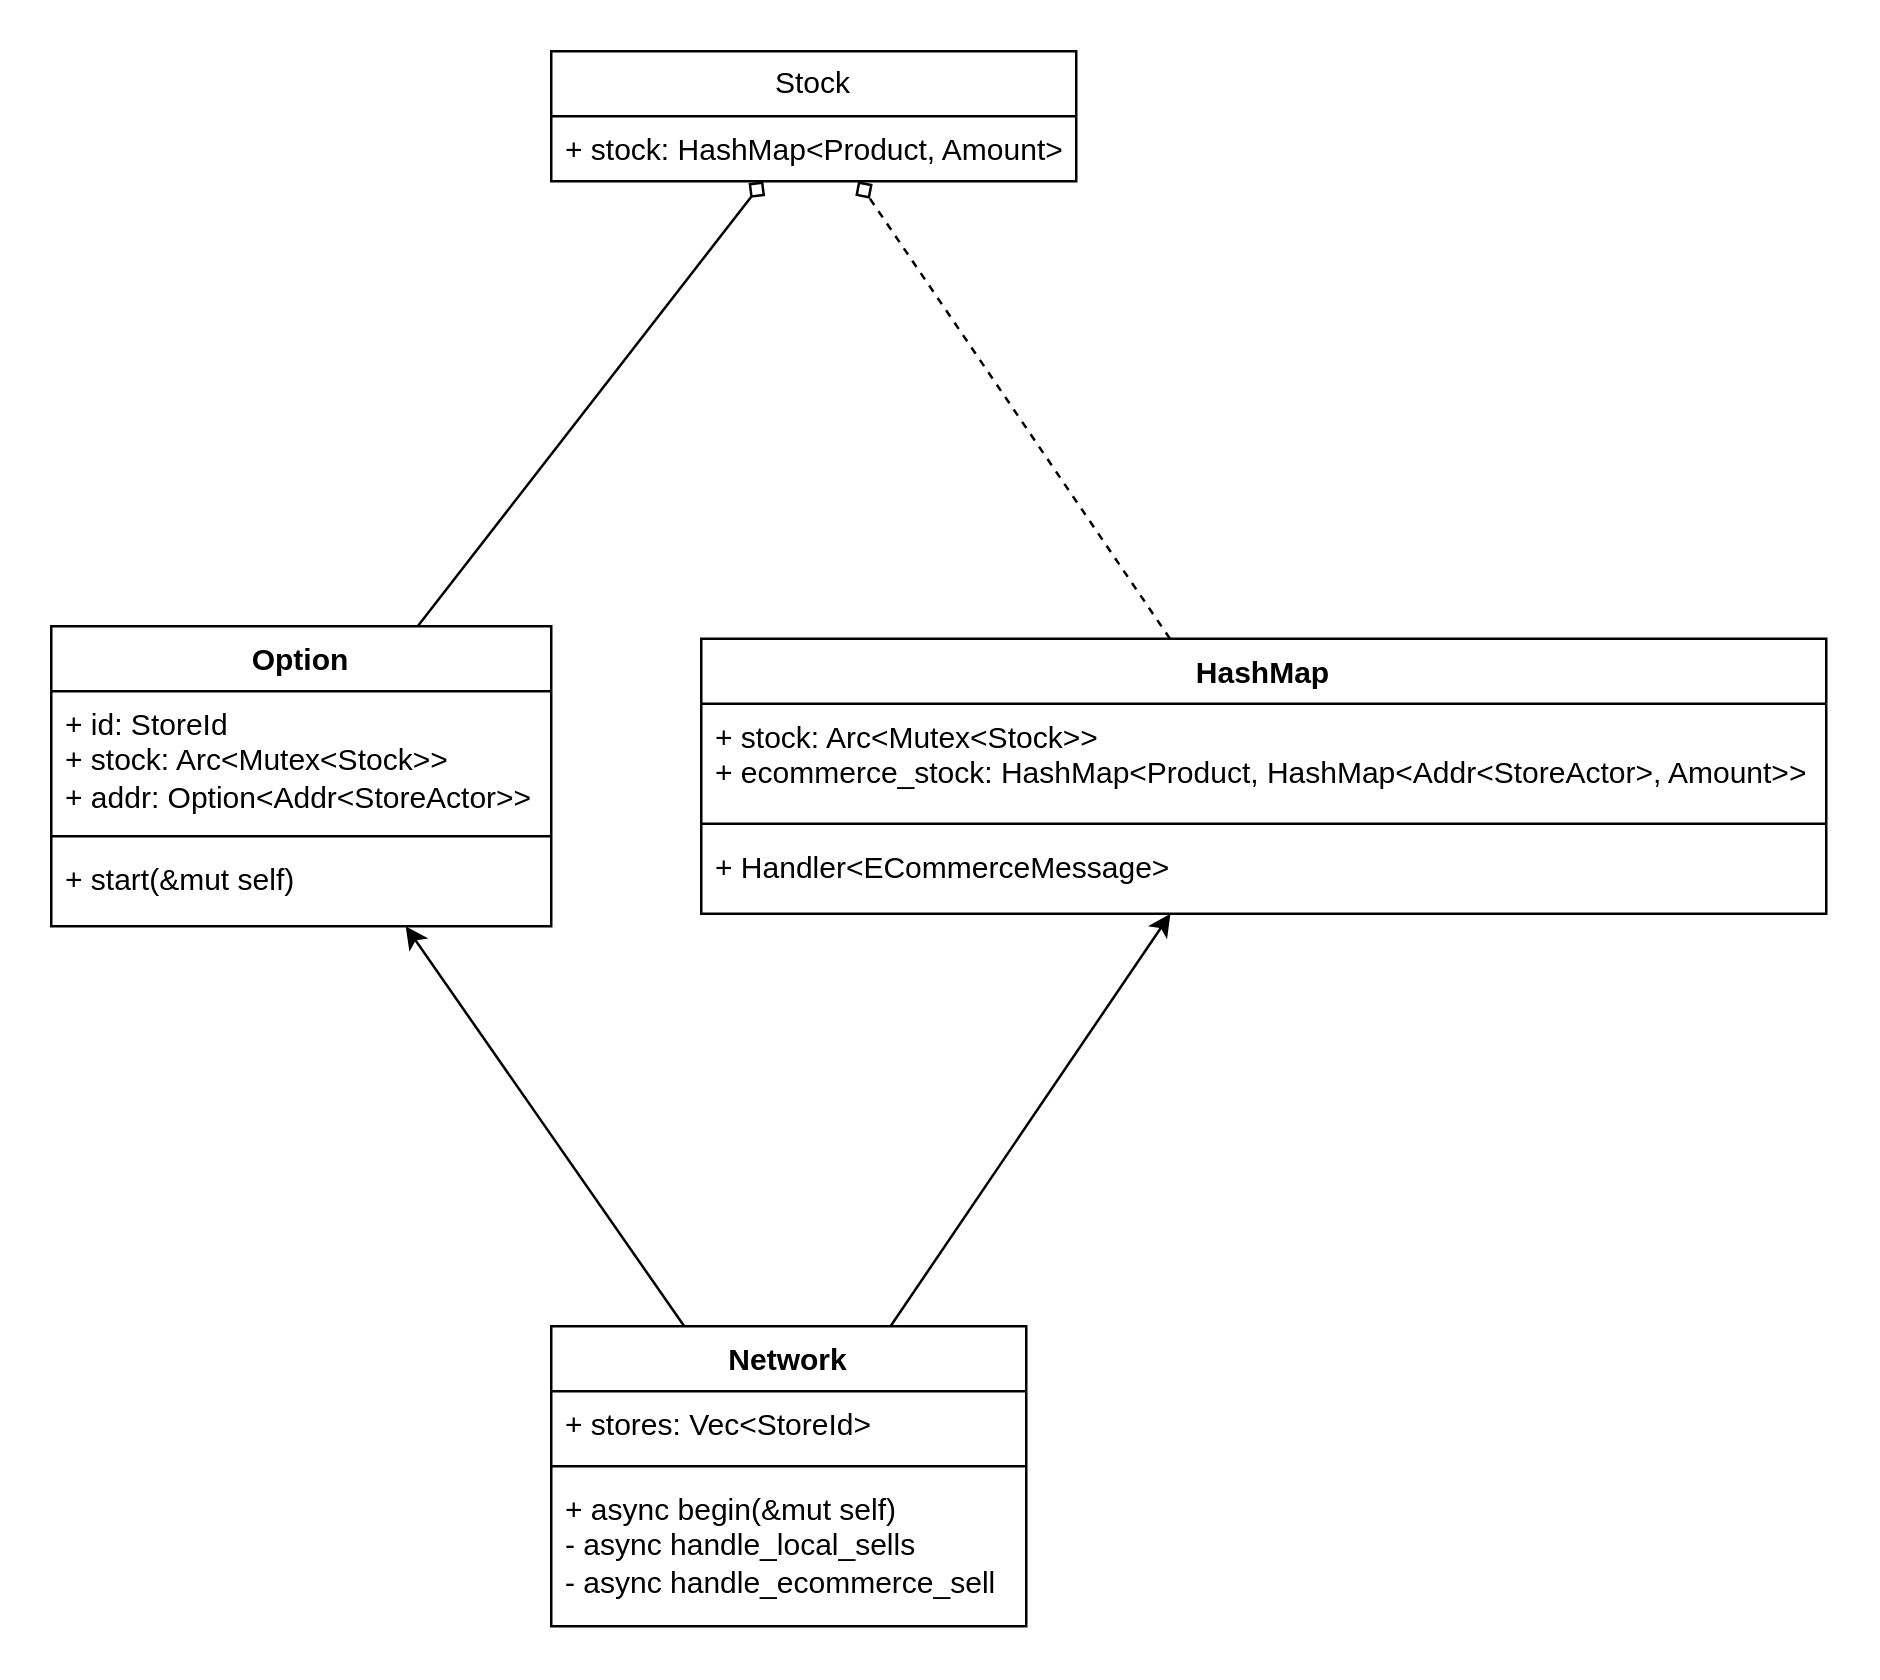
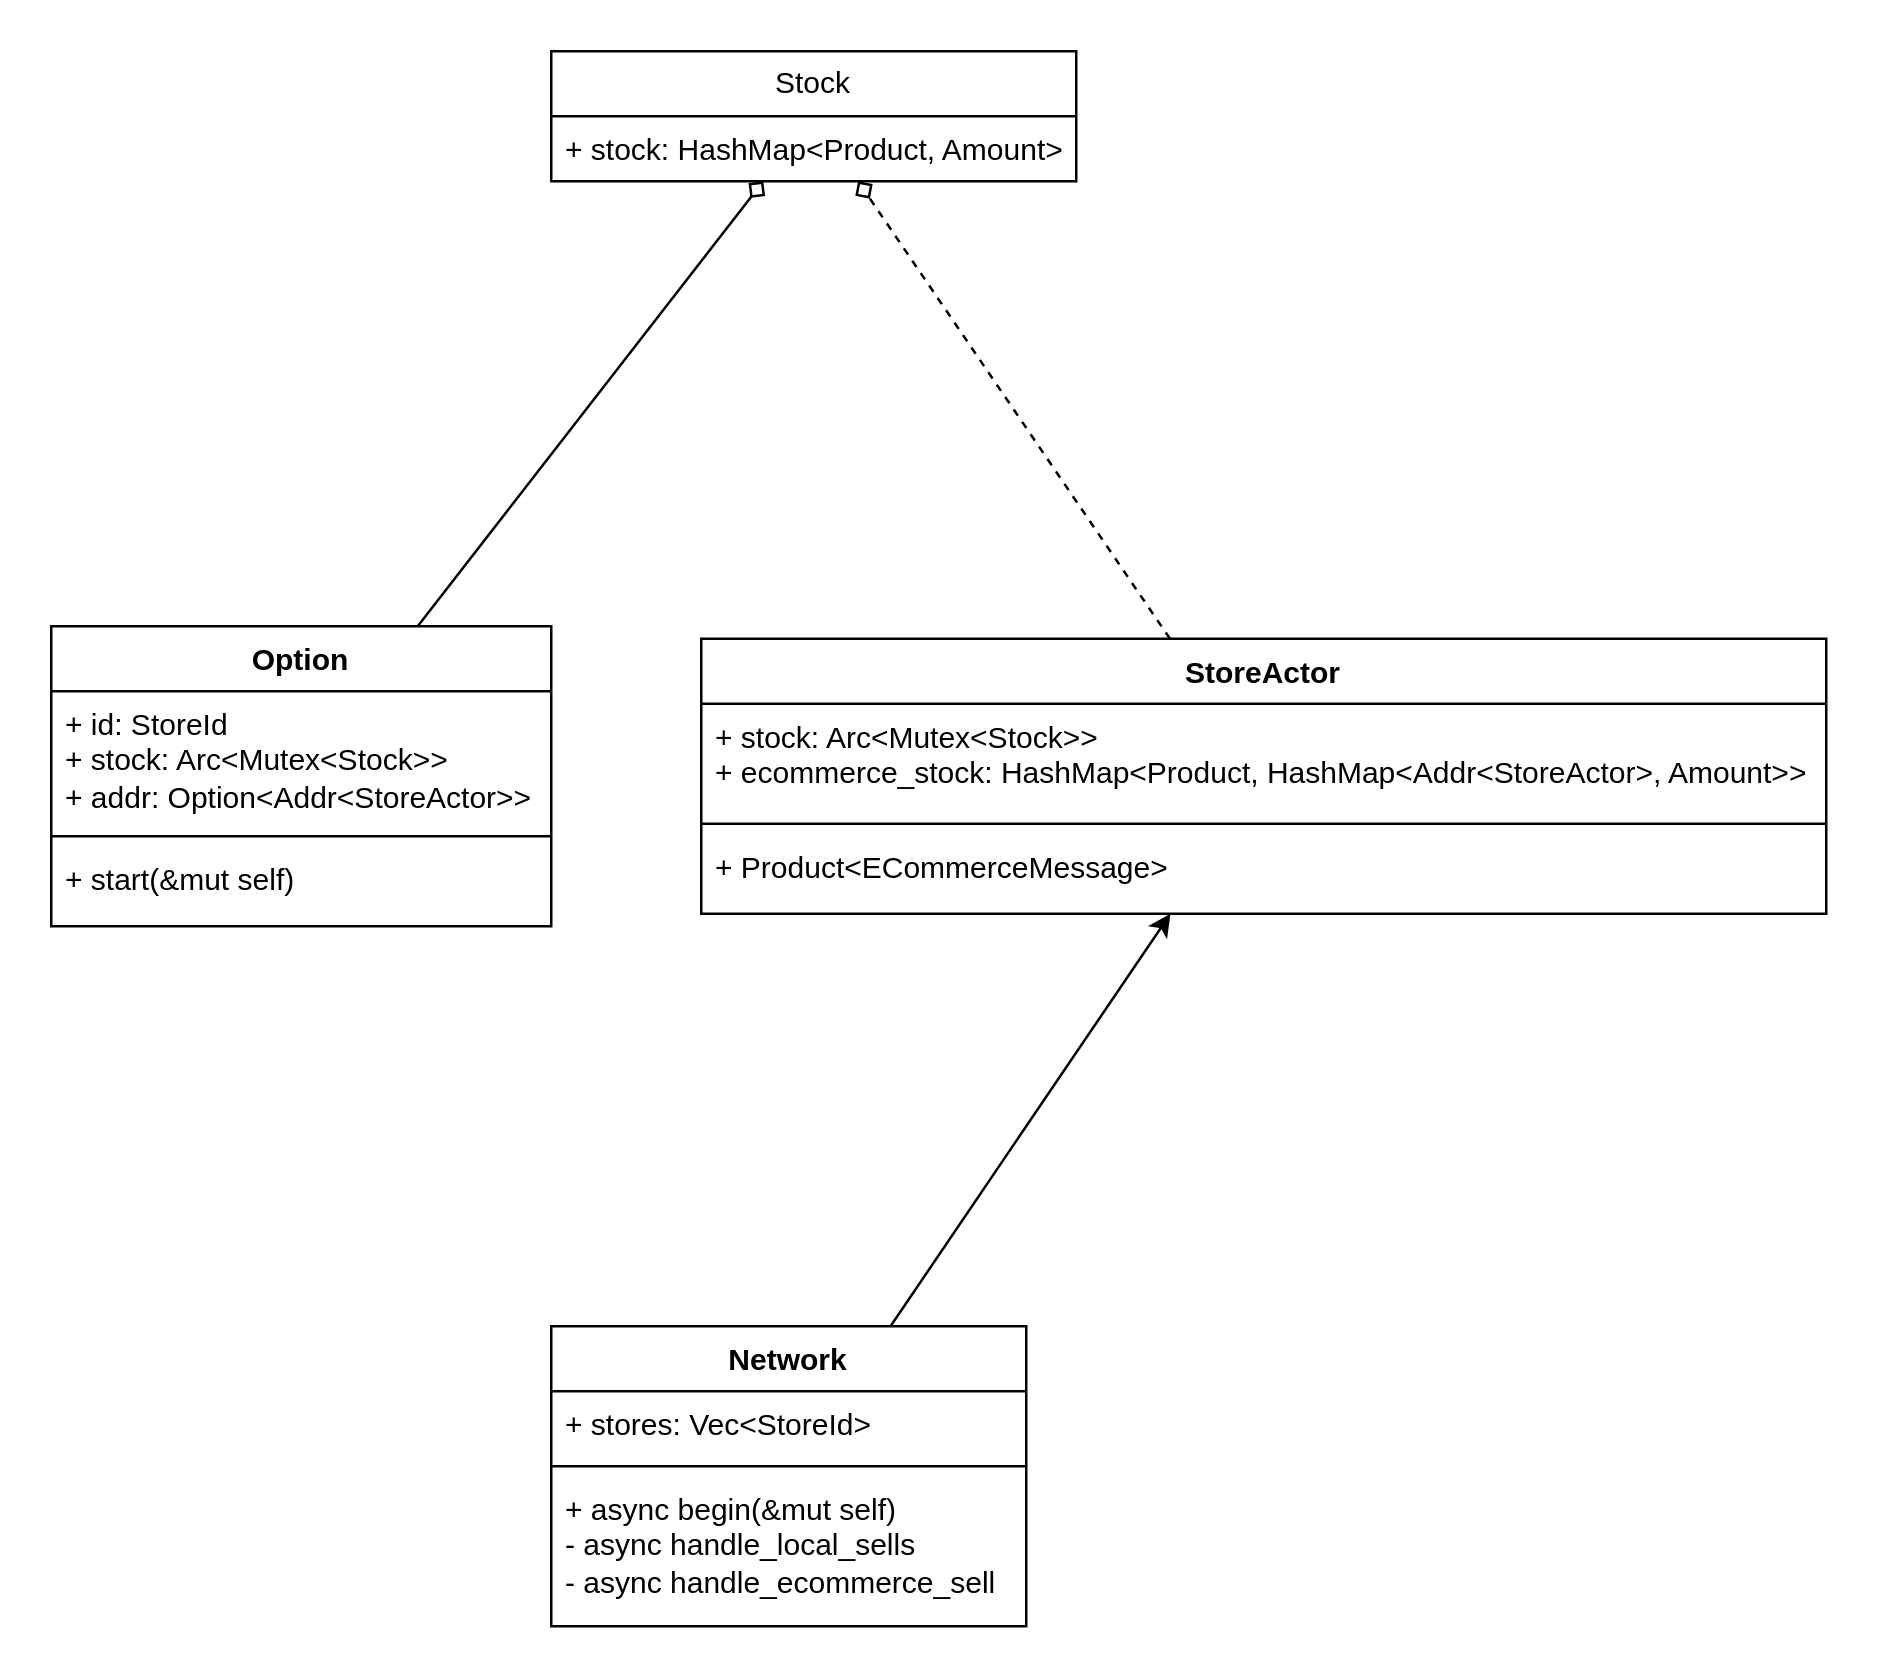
(1264, 674) -> (1264, 674)
(935, 869) -> (939, 869)
(550, 1133) -> none
